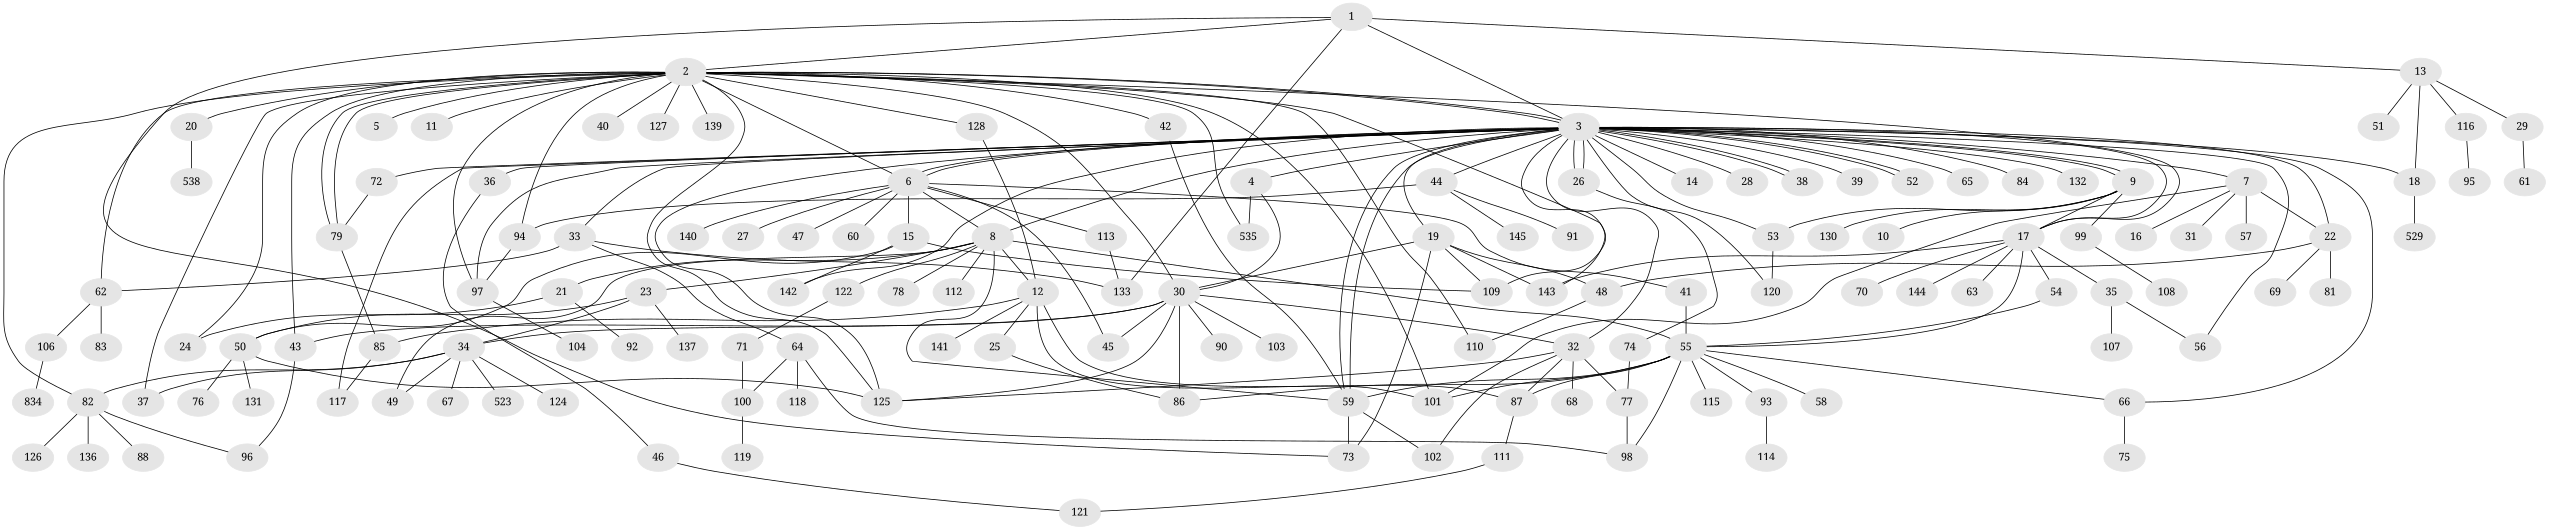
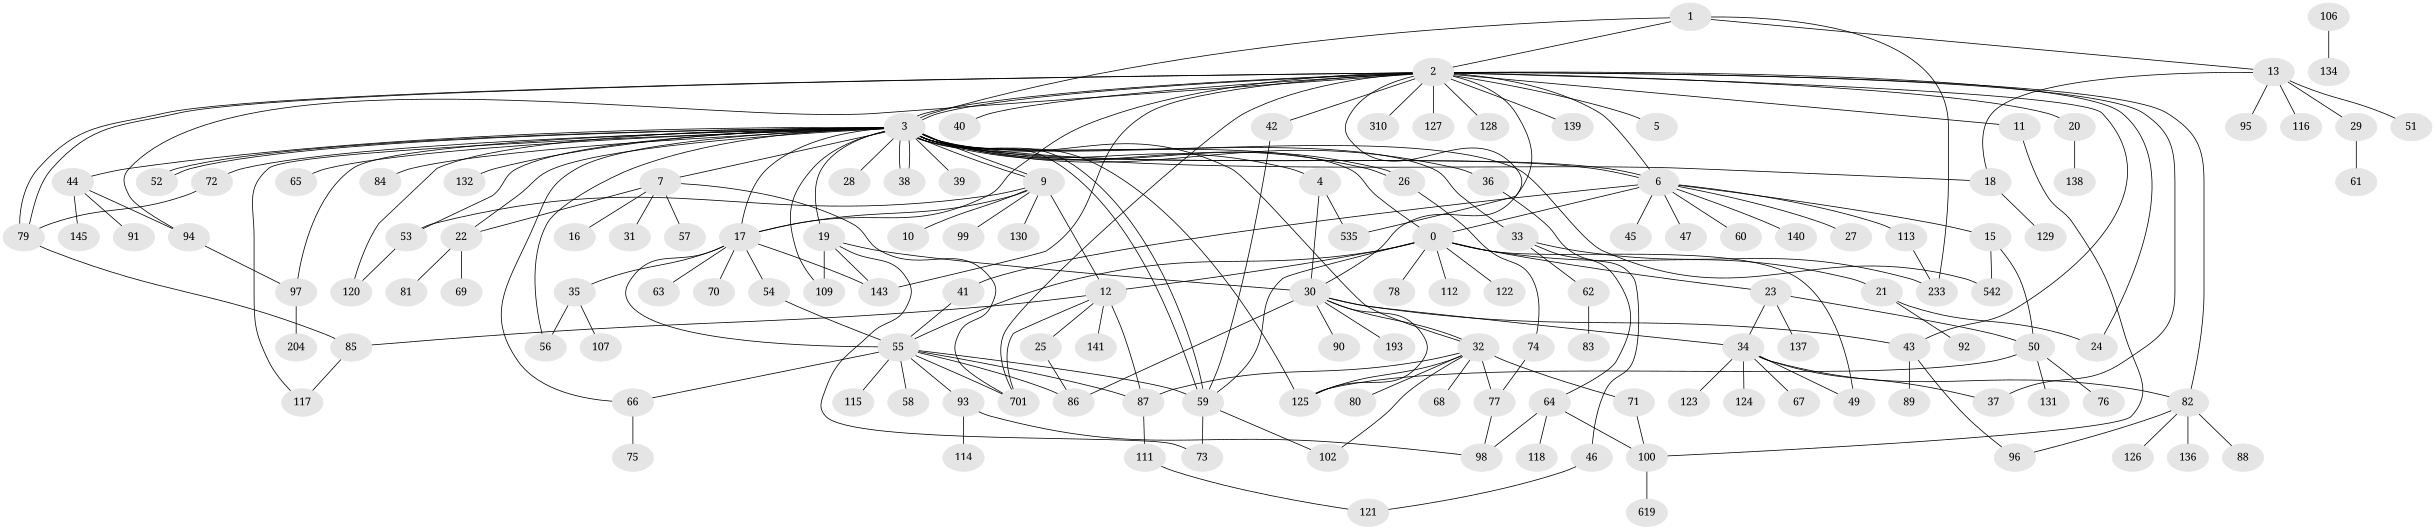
(322, 87) -> none
(502, 125) -> none
(2468, 155) -> (2260, 100)
(191, 182) -> (2075, 182)
(1692, 182) -> none
(108, 200) -> none
(1013, 204) -> (1075, 237)
(648, 234) -> none
(993, 237) -> (1433, 237)
(2415, 237) -> (2046, 237)
(1198, 277) -> none
(788, 292) -> (1992, 292)
(1122, 292) -> (1937, 292)
(1602, 292) -> none
(1917, 292) -> none
(2167, 292) -> none
(809, 312) -> (1554, 378)
(74, 320) -> none
(1144, 320) -> none
(577, 347) -> (296, 347)
(1277, 347) -> (1394, 347)
(1475, 347) -> (1378, 127)
(33, 403) -> (2329, 72)
(503, 403) -> (1689, 403)
none -> (1355, 403)
(1433, 403) -> (1019, 403)
none -> (1909, 403)
(1661, 404) -> (1219, 440)
none -> (2054, 430)
(742, 458) -> (1647, 513)
